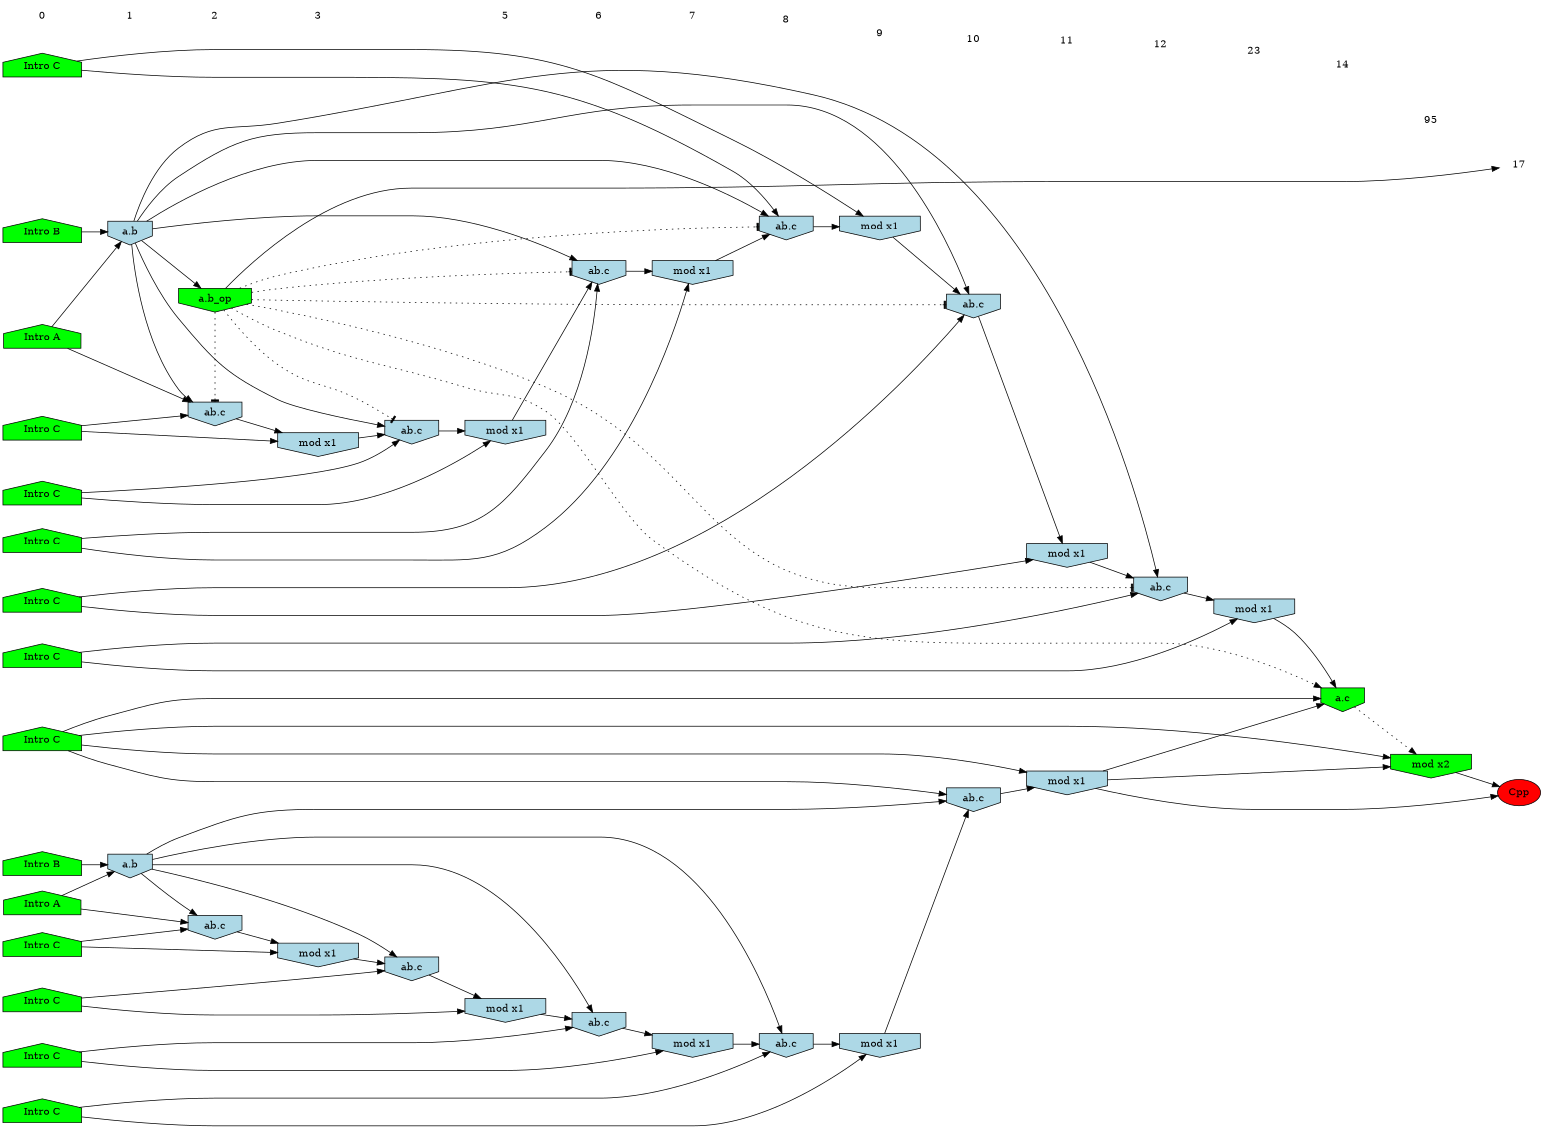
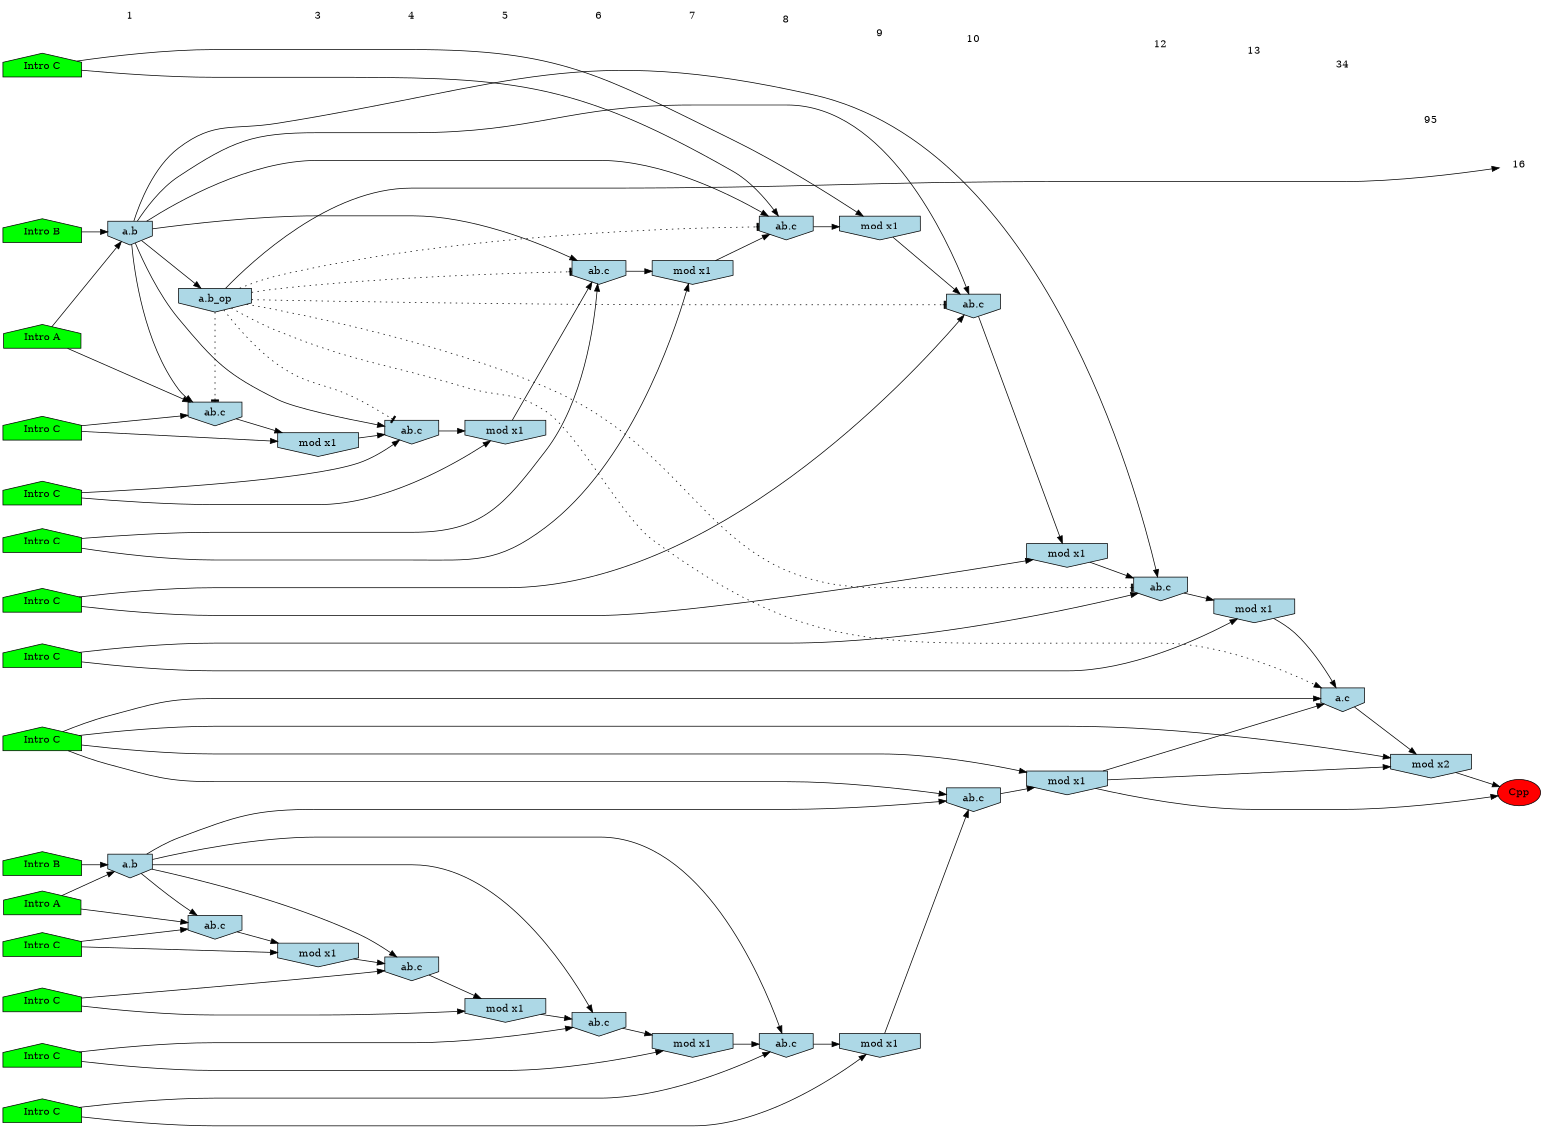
(42, 16) -> none
(215, 16) -> none
none -> (412, 16)
(1067, 41) -> none
(1254, 51) -> (1254, 51)
(1343, 65) -> (1343, 65)
(1519, 165) -> (1519, 165)
(215, 299) -> (215, 299)
(1343, 699) -> (1343, 699)
(1382, 728) -> (1382, 728)
(1431, 765) -> (1431, 765)
